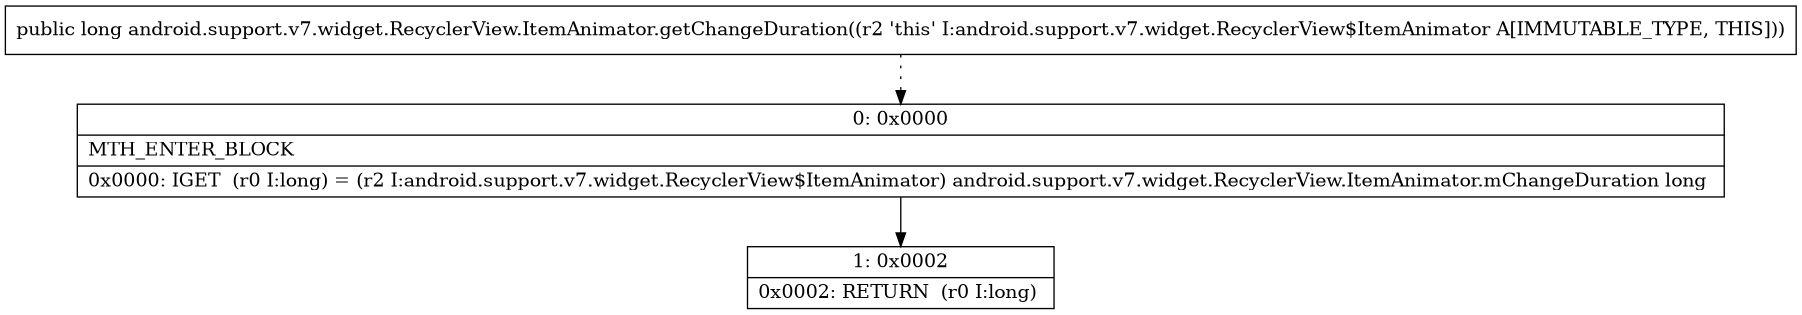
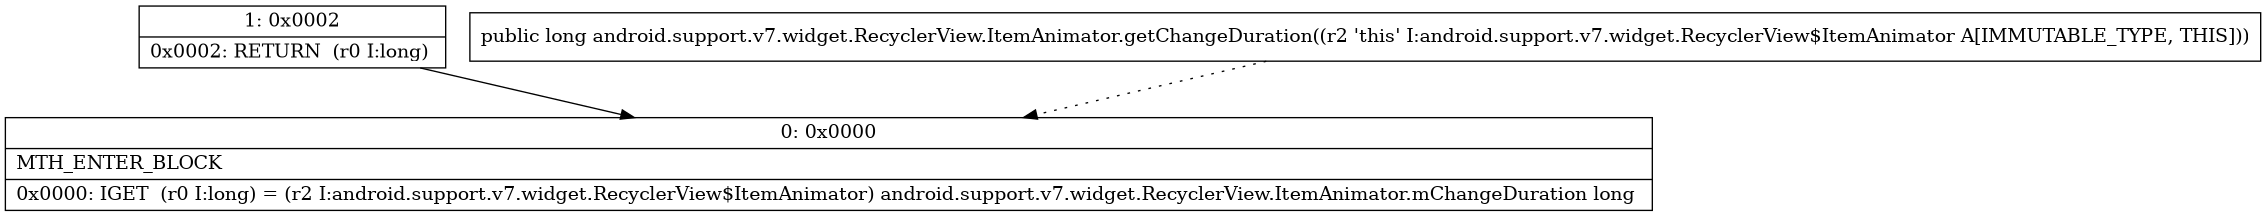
(901, 215) -> (521, 91)
